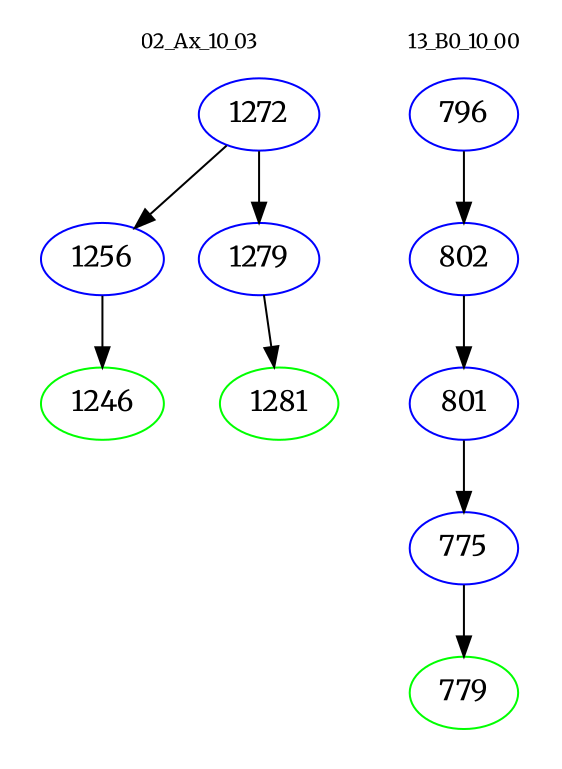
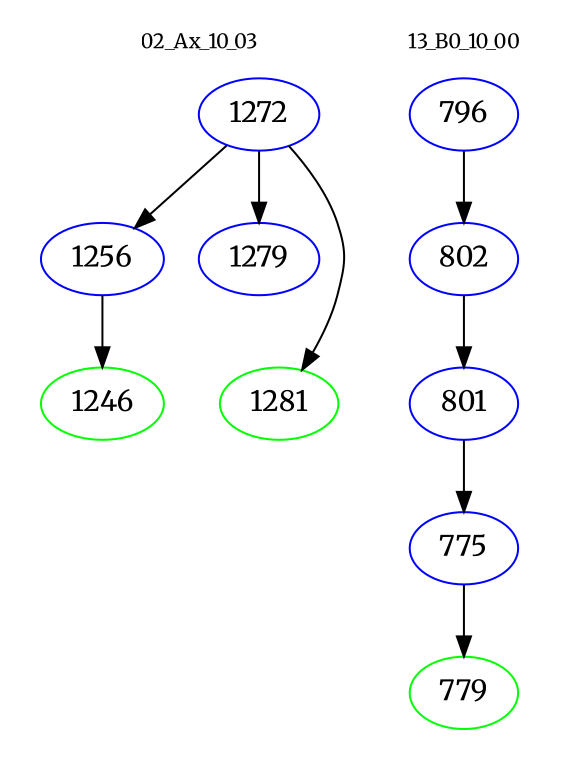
(268, 321) -> (343, 245)
